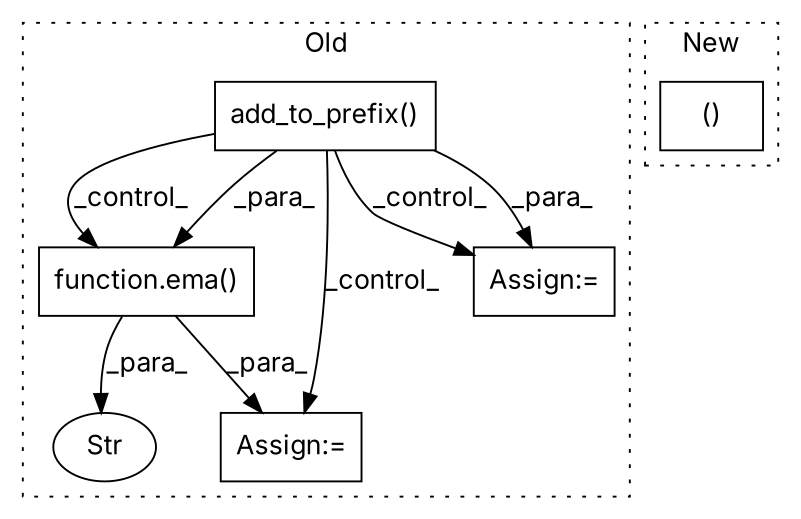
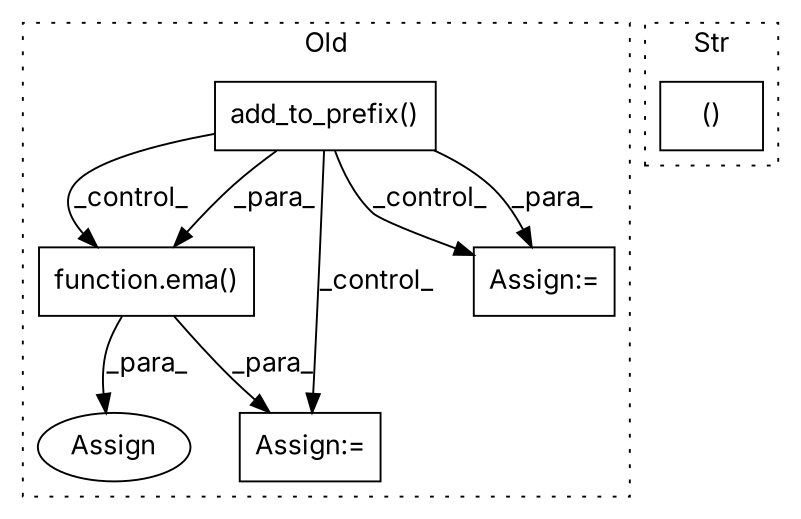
(712, 45) -> (712, 45)
(105, 447) -> (114, 447)
